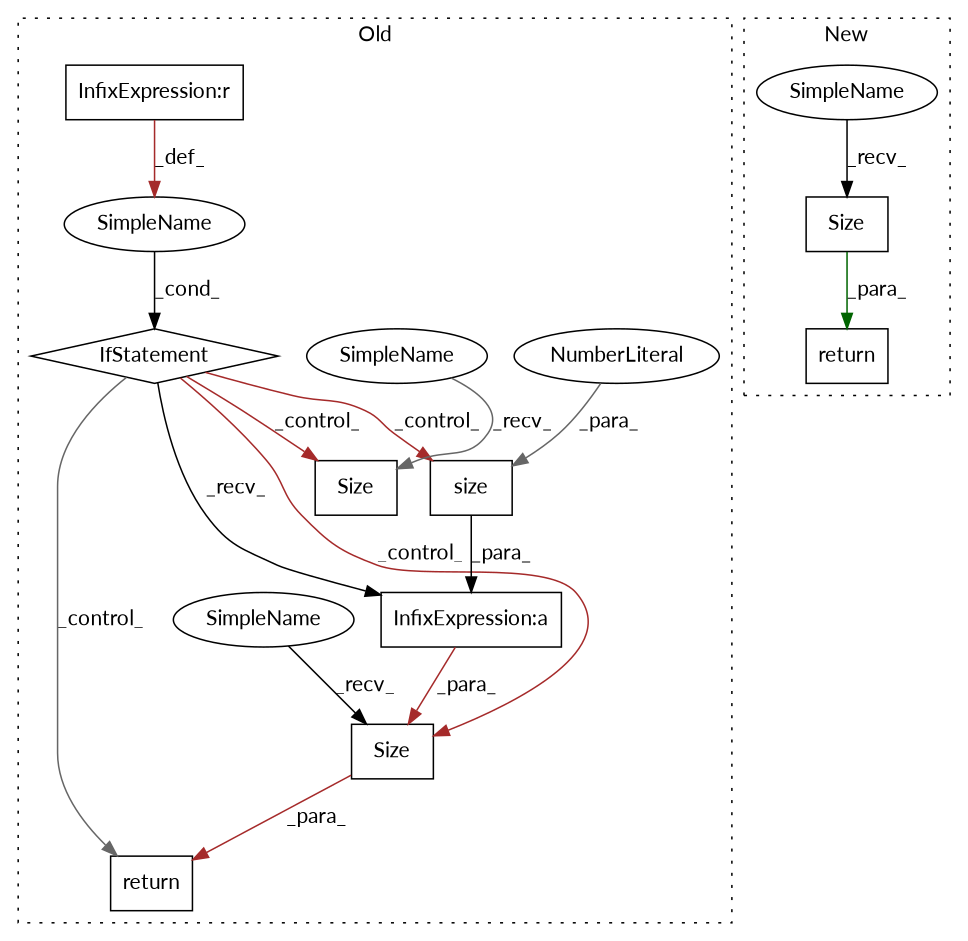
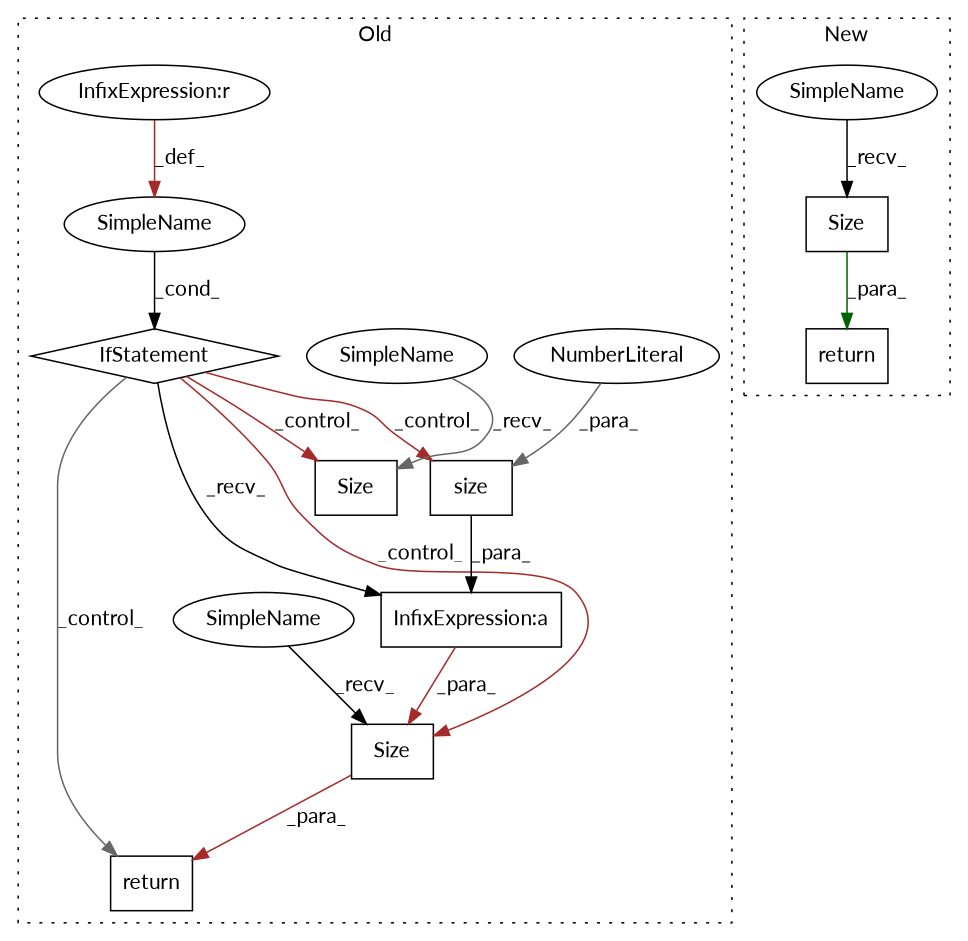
(155, 92) -> (155, 92)
